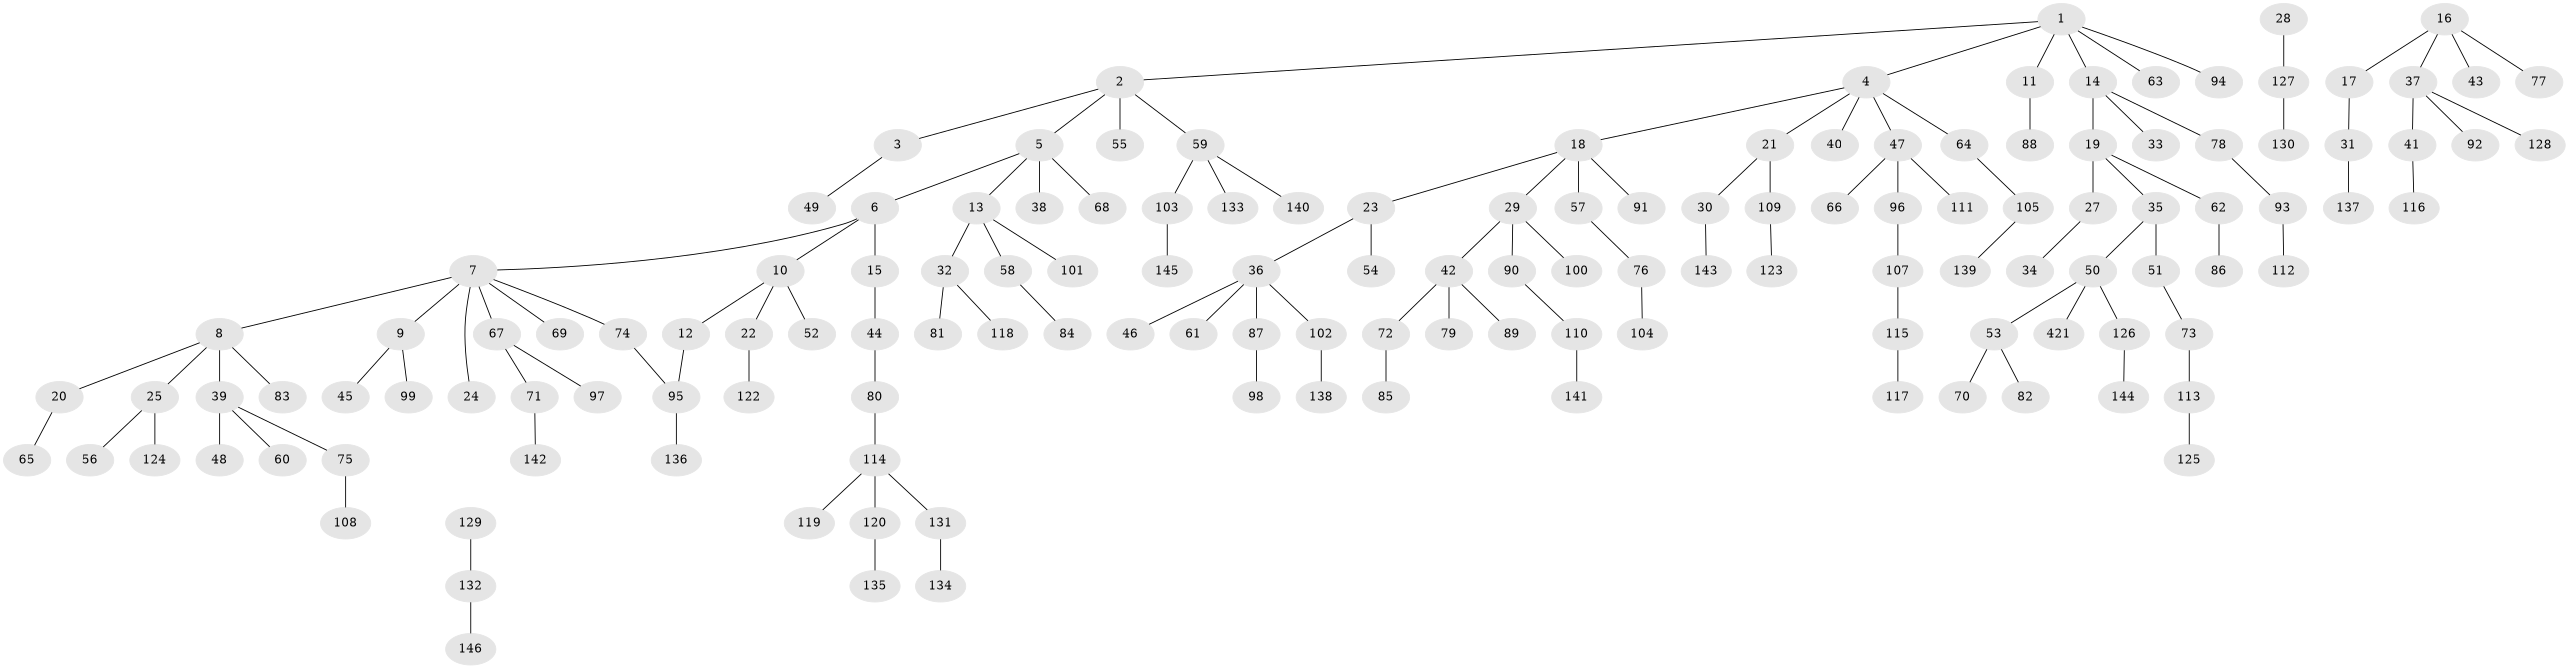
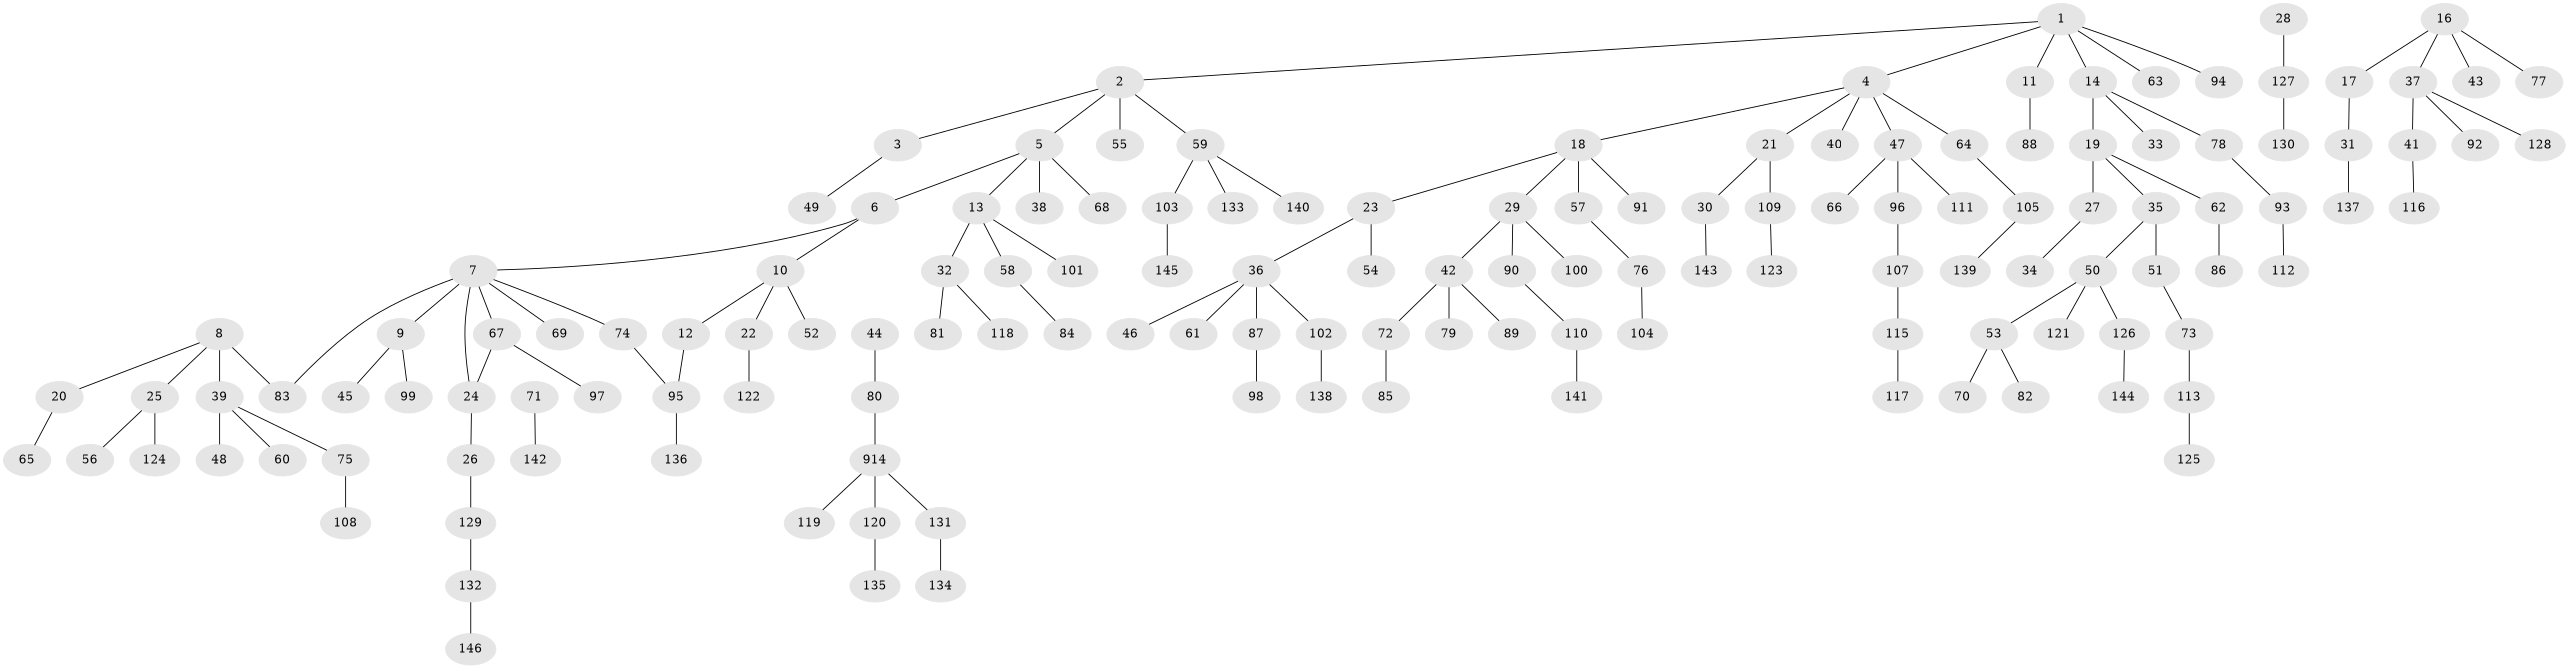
(875, 271) -> none
(347, 303) -> (367, 320)
(2059, 334) -> (2059, 334)
(516, 366) -> (484, 366)
none -> (471, 460)
(875, 460) -> (875, 460)
